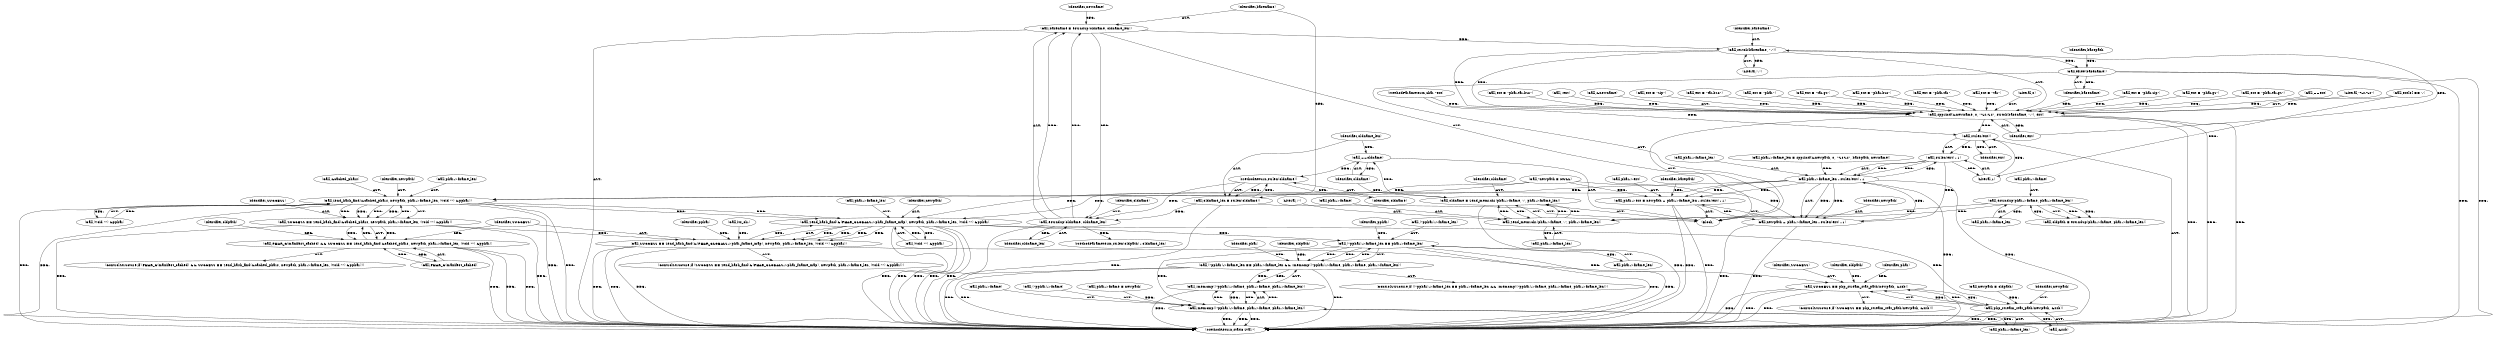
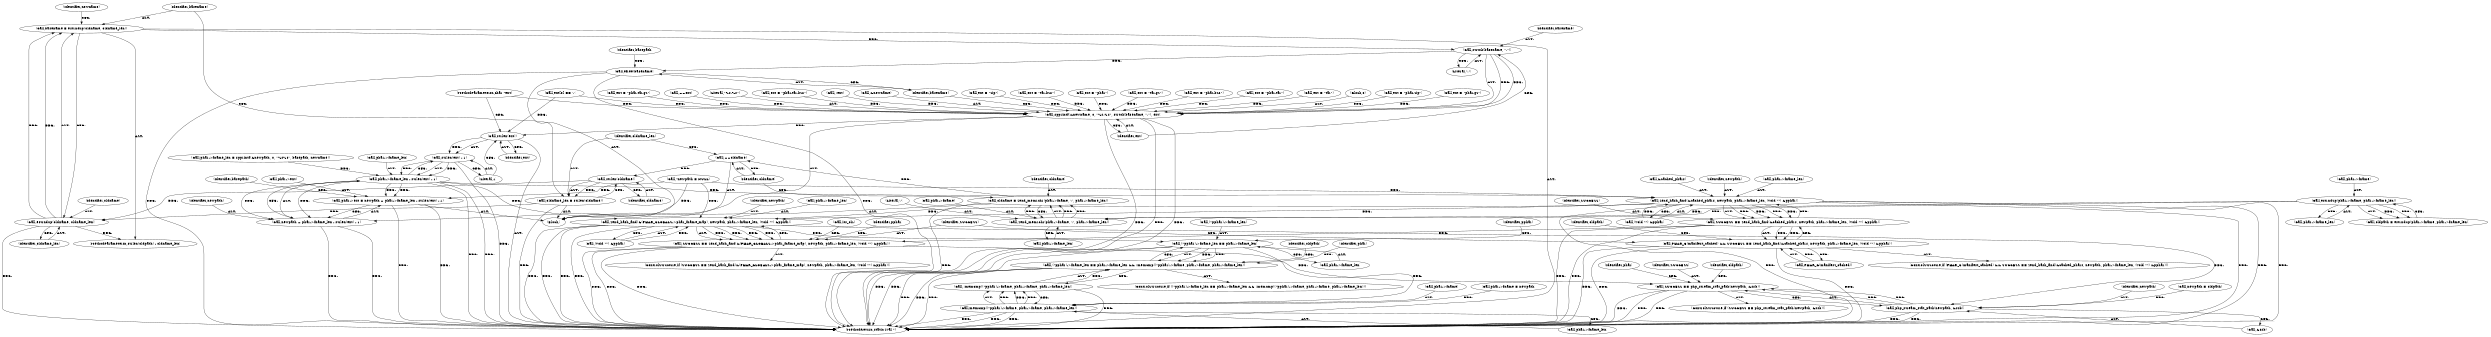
(2027, 93) -> (1358, 93)
(1693, 115) -> (501, 115)
(1447, 126) -> (135, 124)
(2196, 135) -> (533, 114)
(1268, 179) -> (616, 179)
(1926, 216) -> (499, 312)
(1043, 287) -> none
